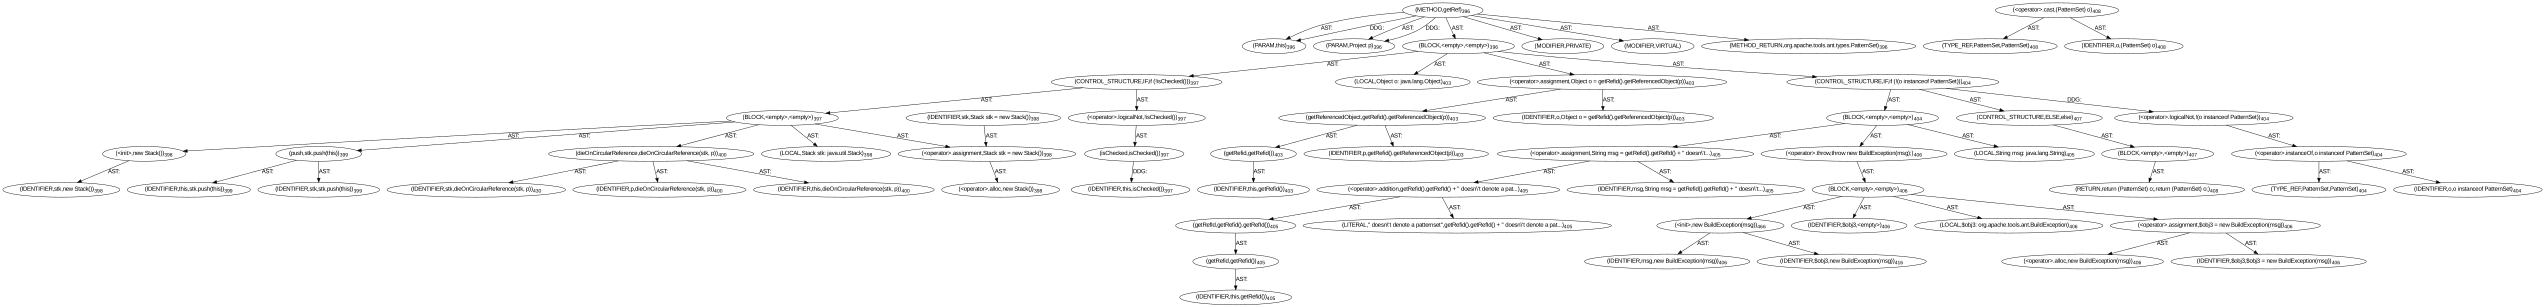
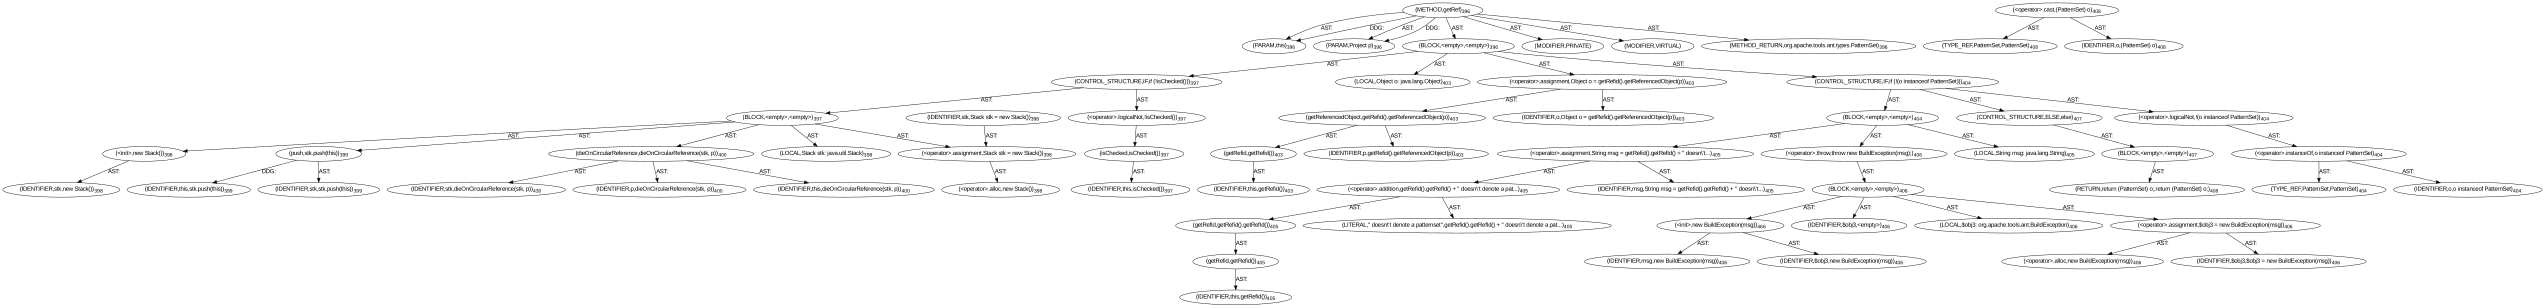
(2075, 100) -> (2074, 100)
(269, 172) -> (270, 172)
(1141, 172) -> (1140, 172)
(1899, 261) -> (1899, 261)
